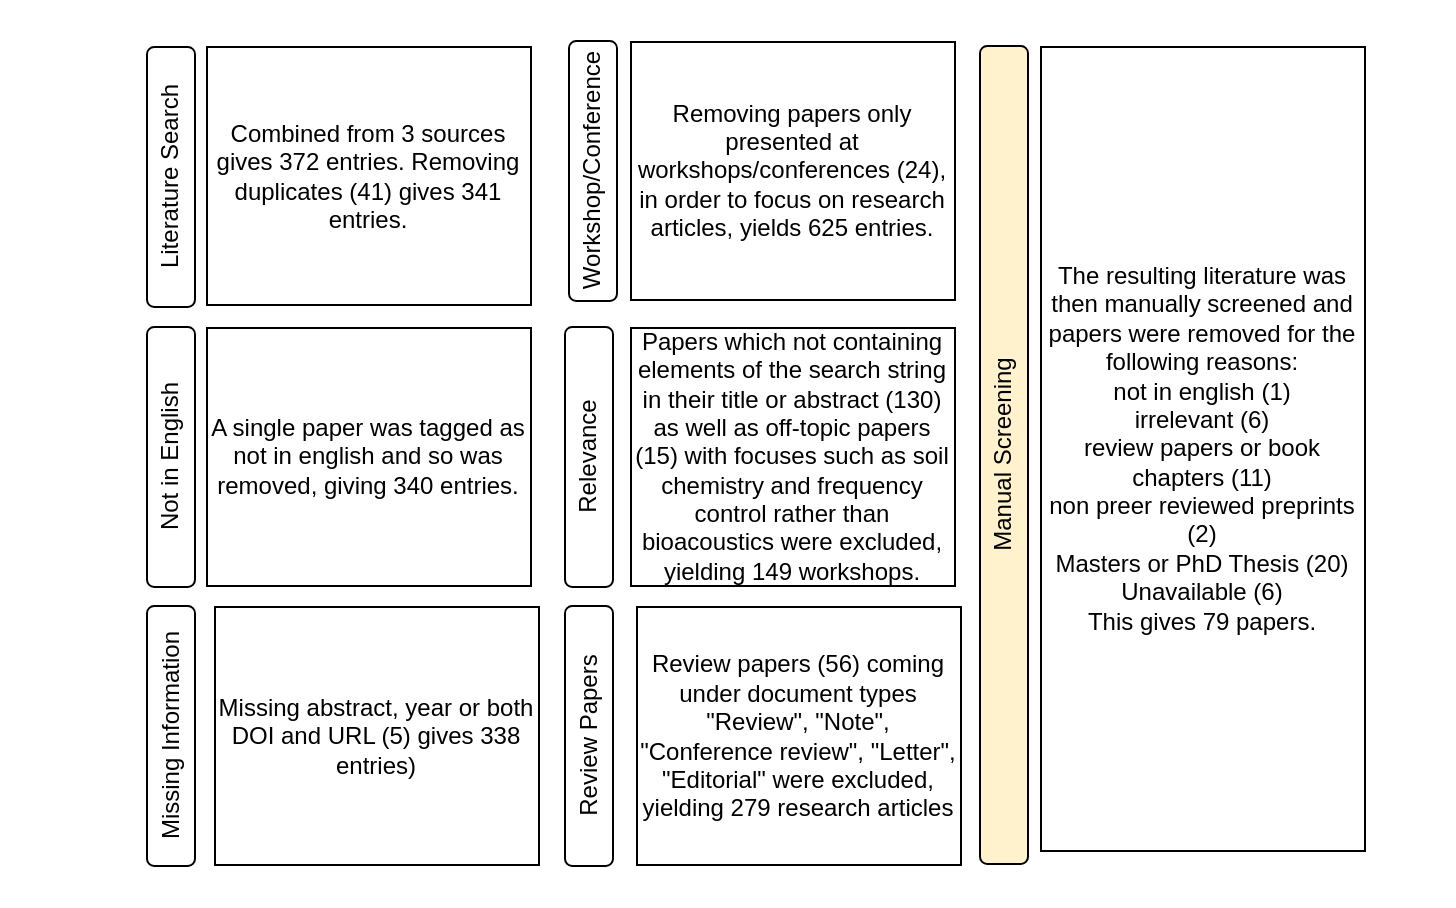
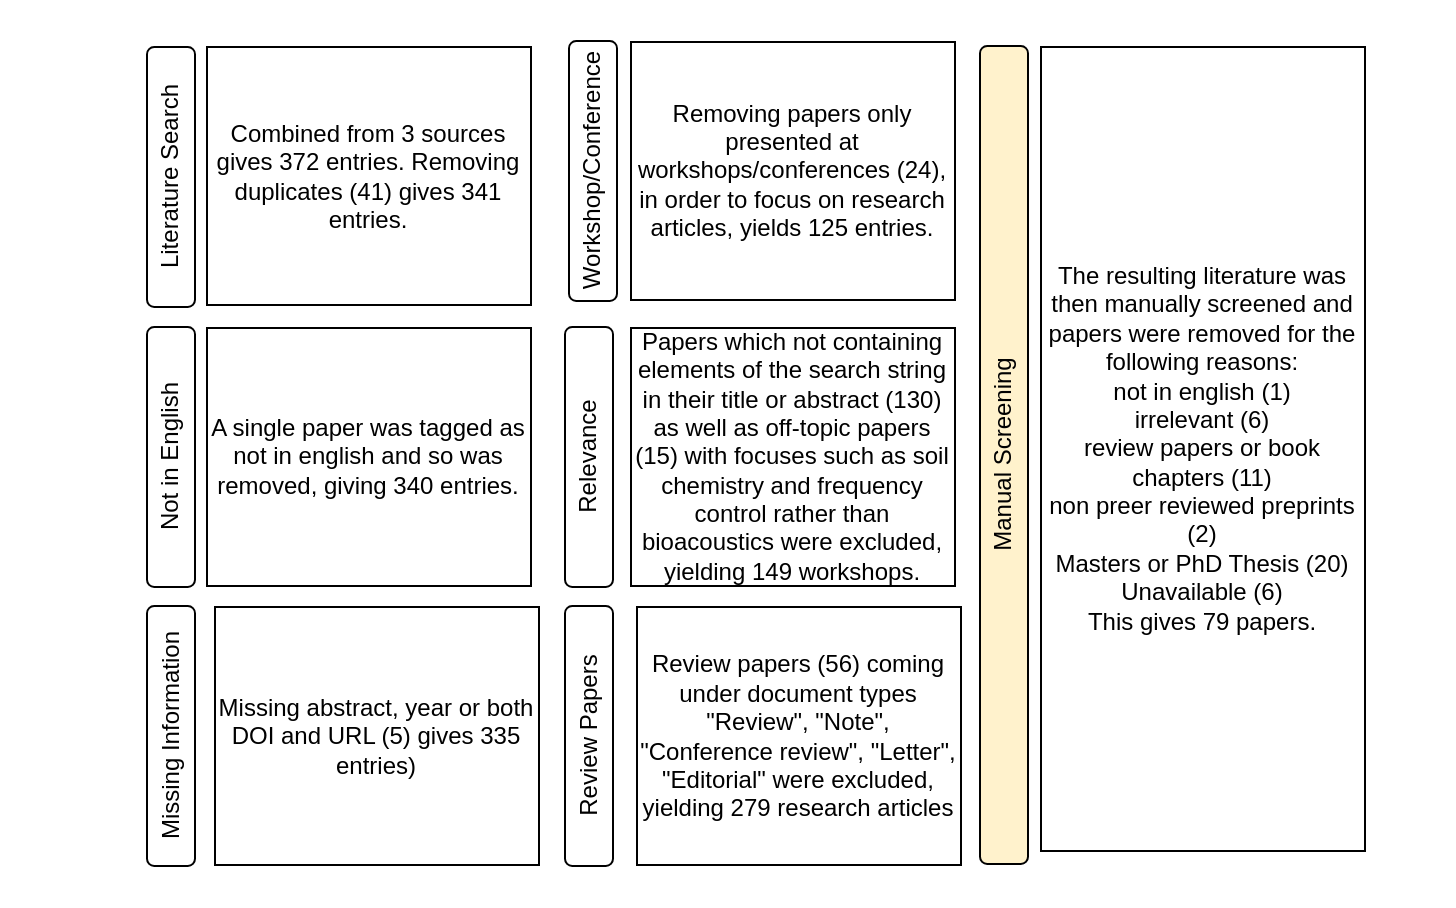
(793, 171) -> (793, 171)
(377, 737) -> (377, 737)
